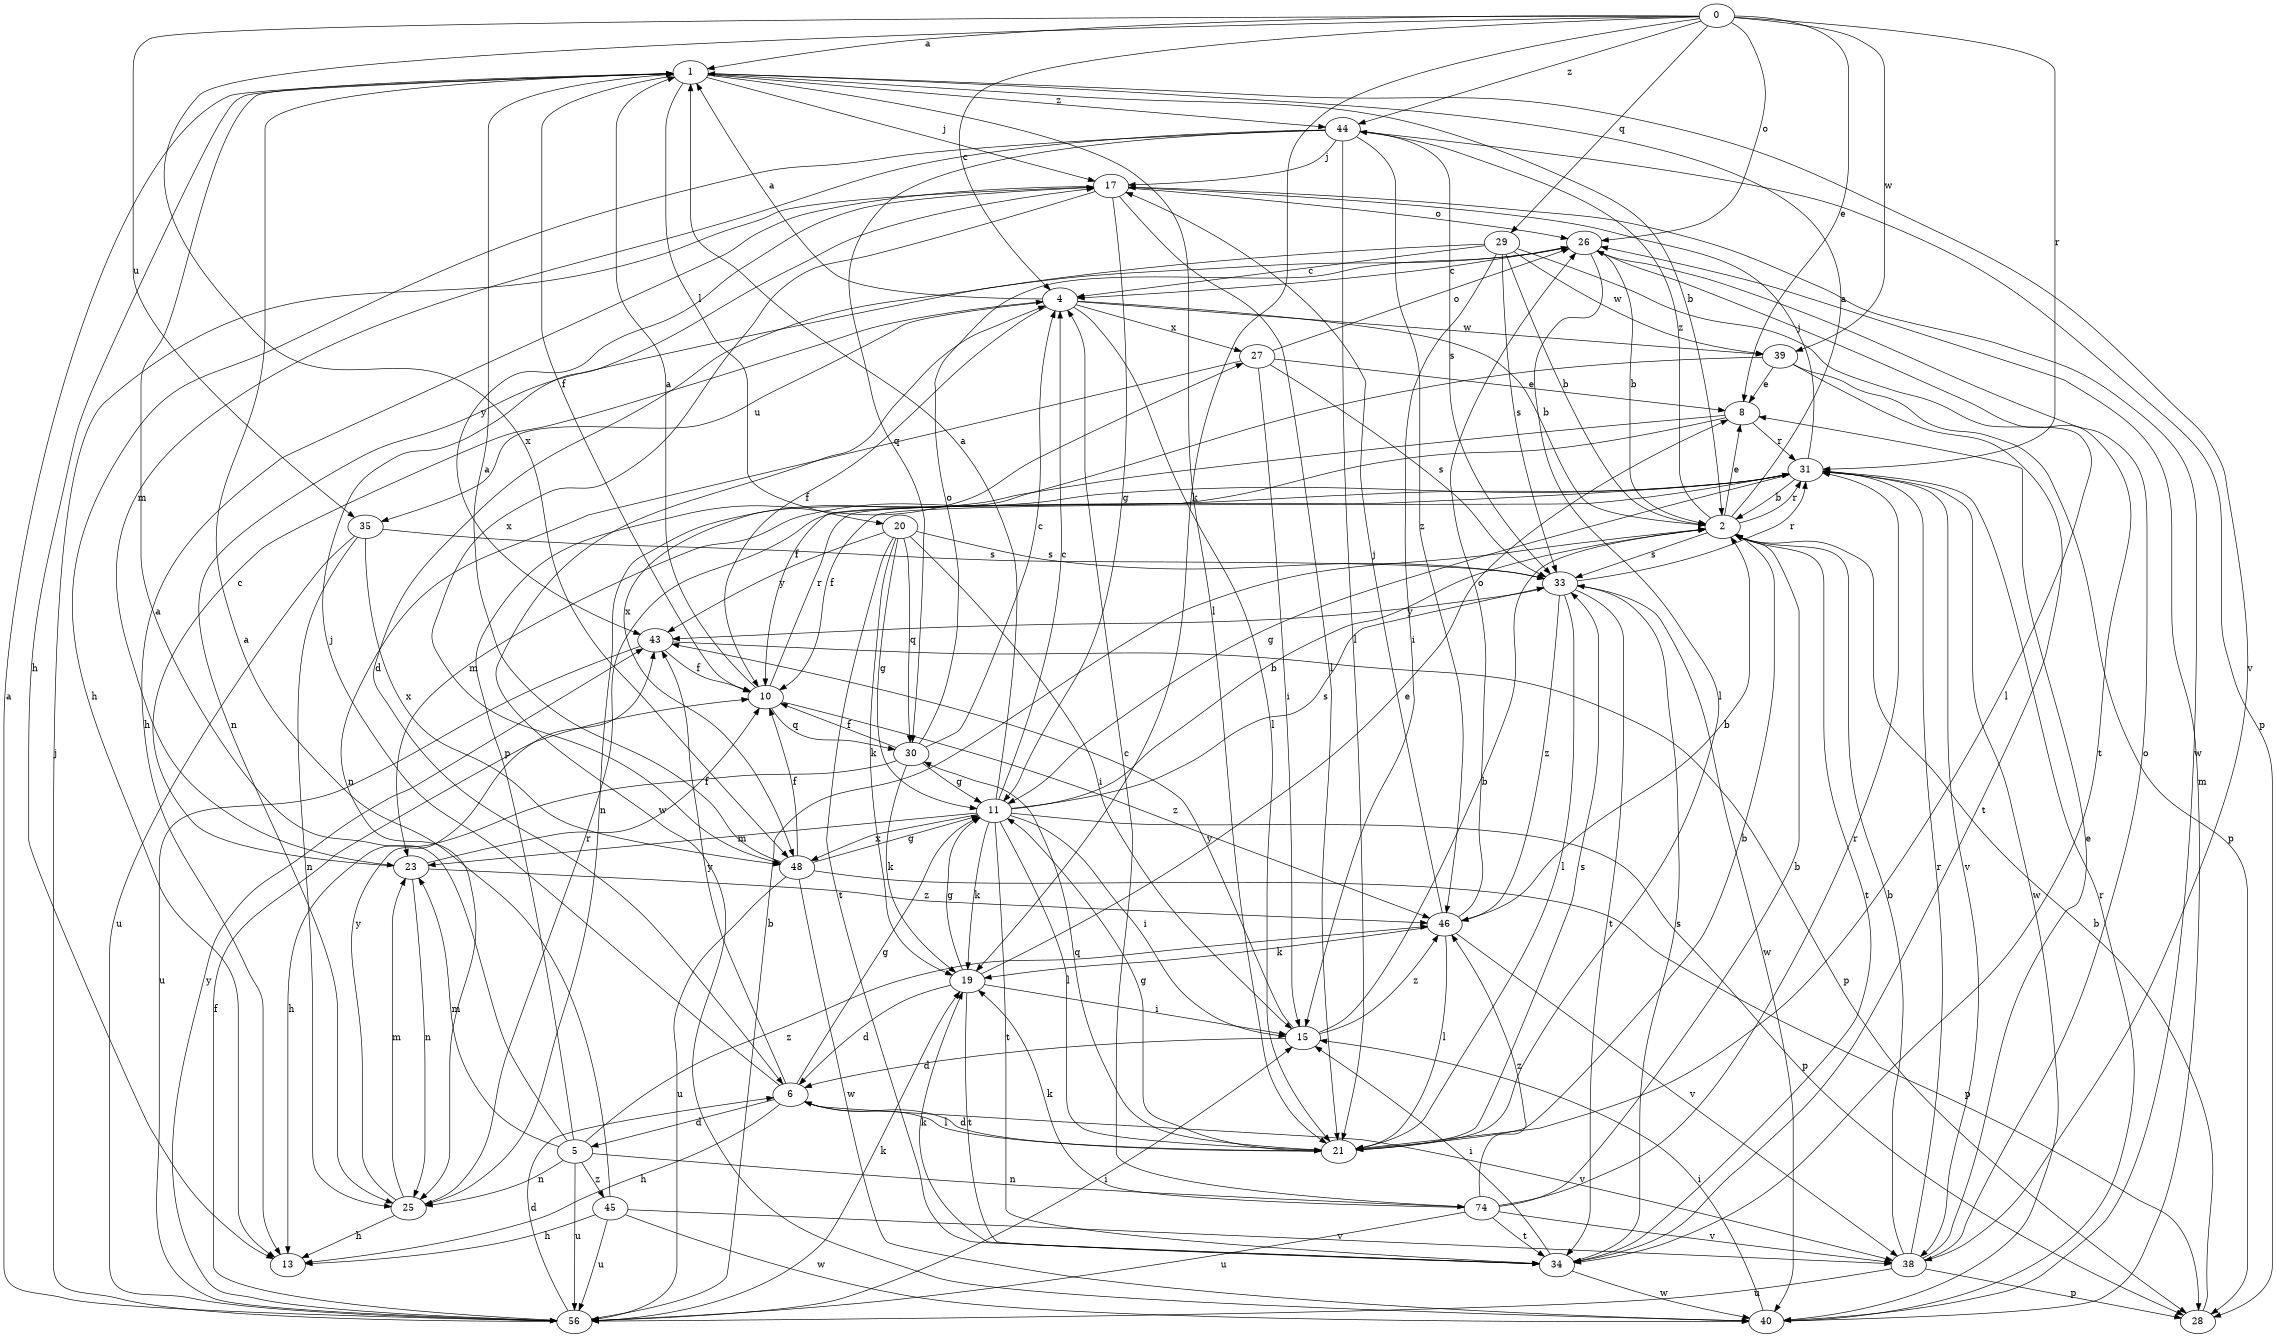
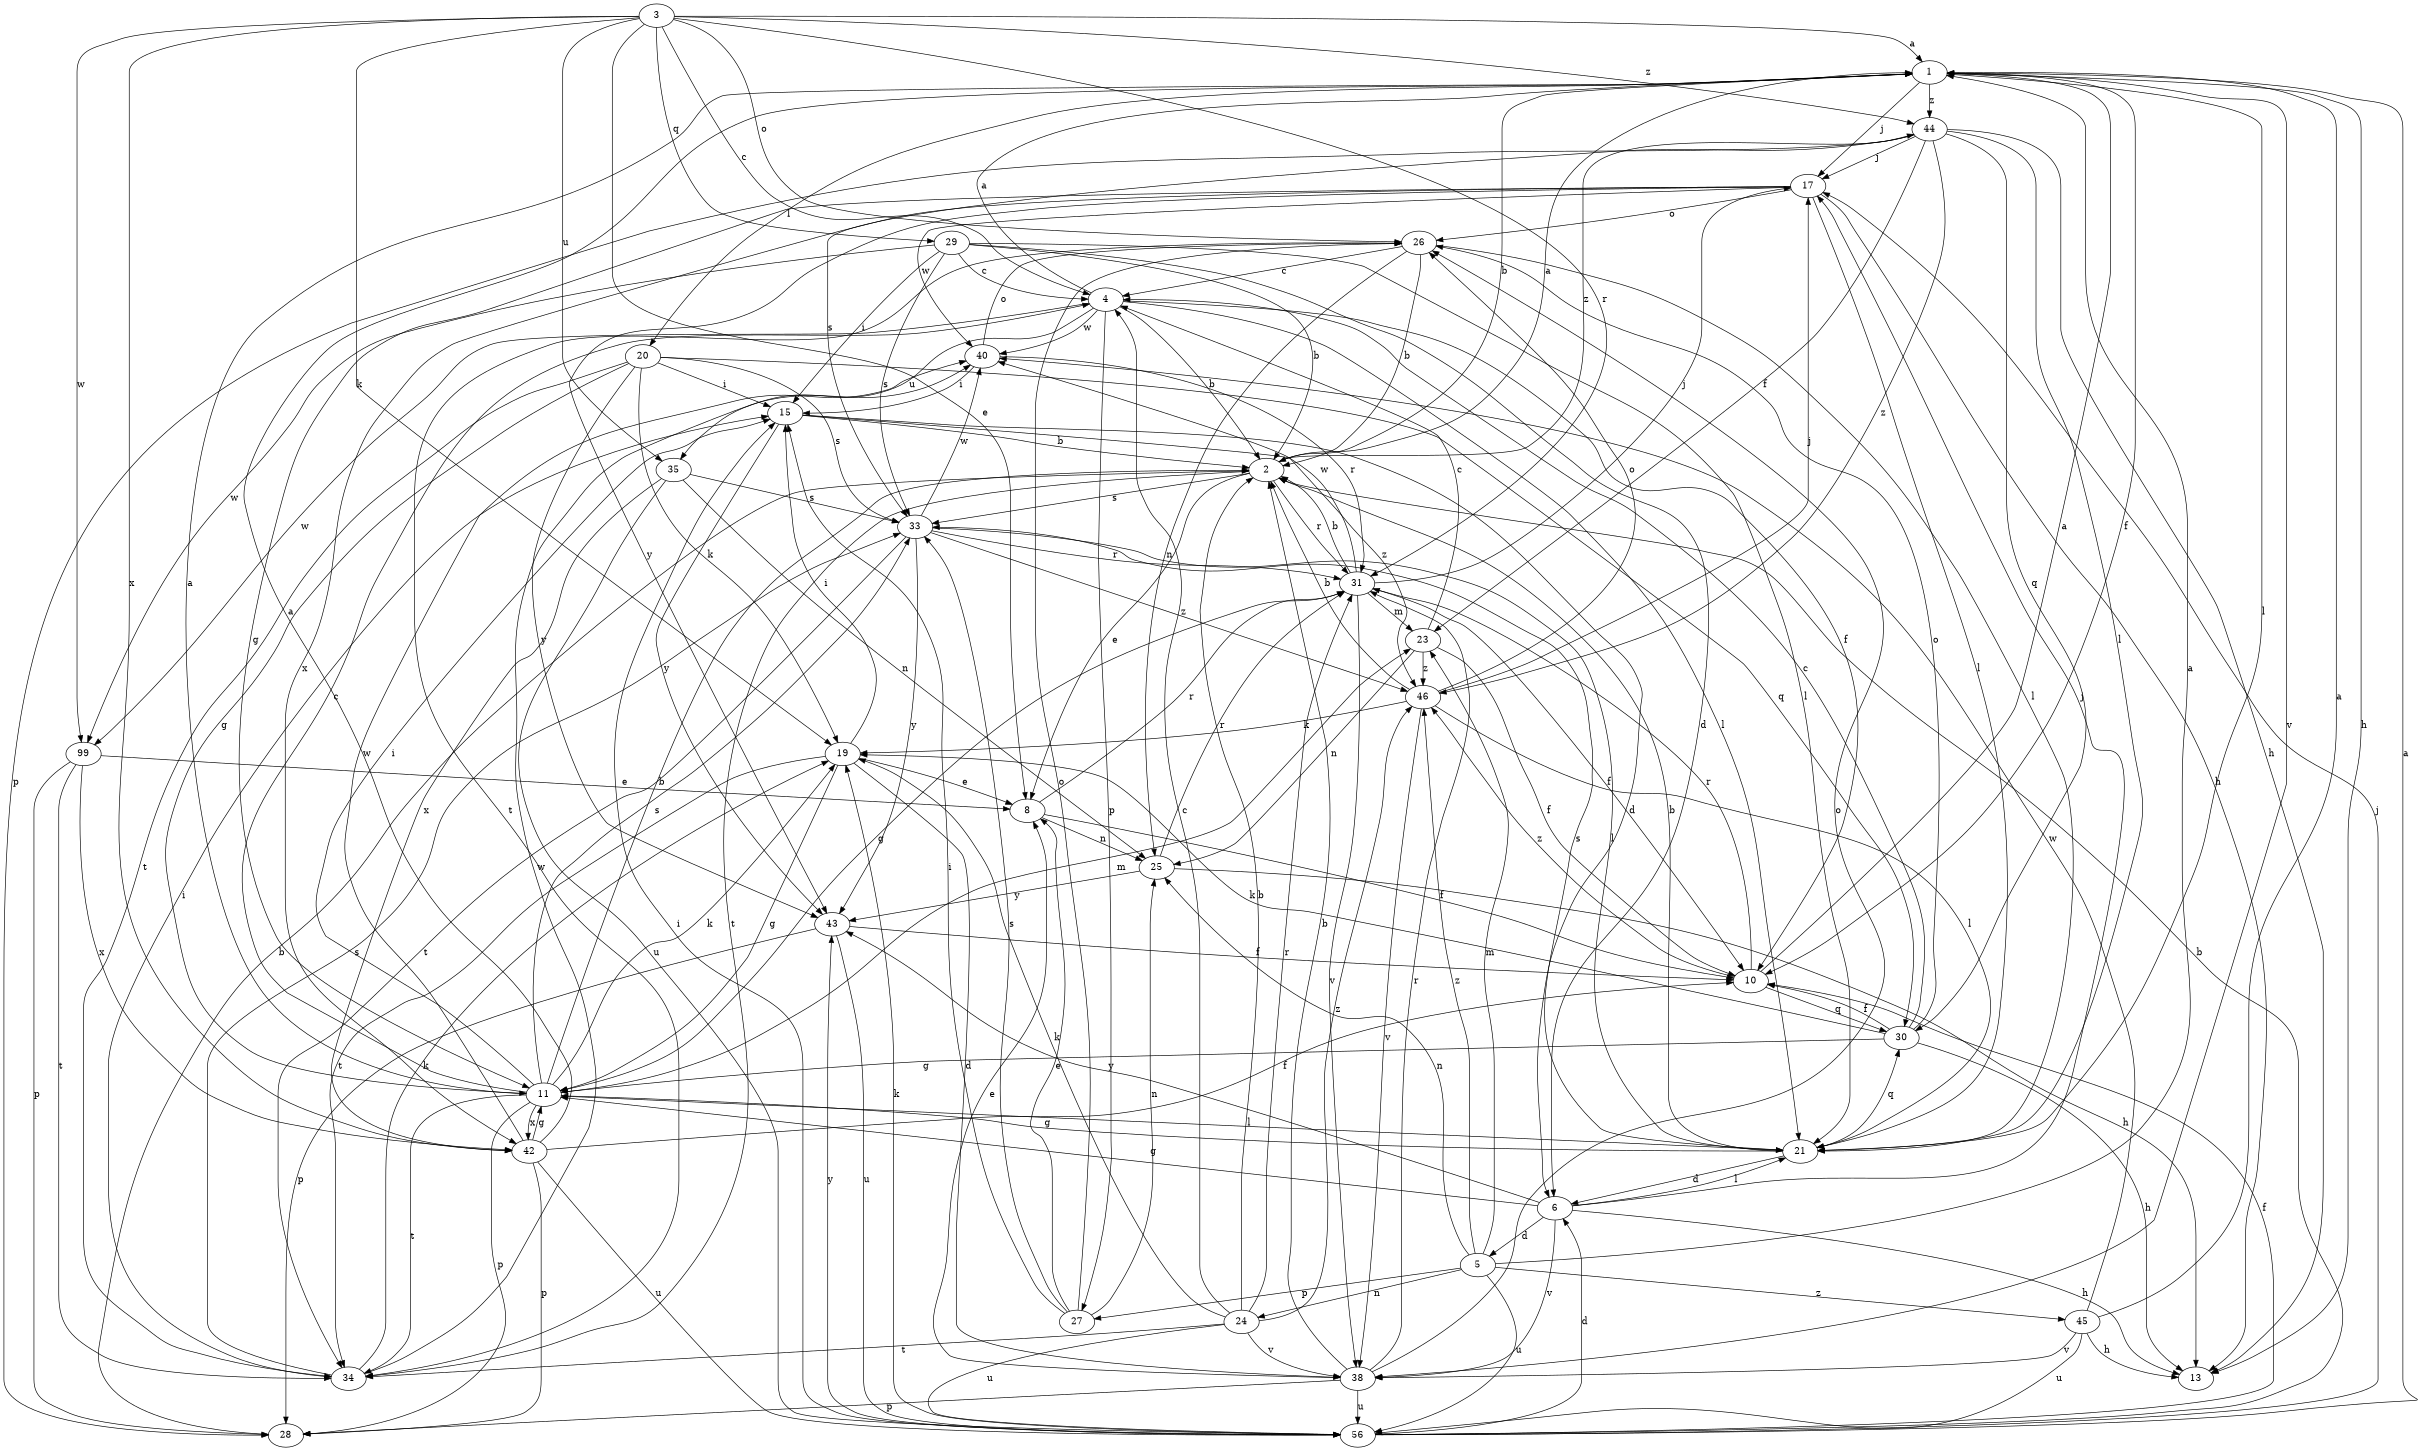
(1717, 16) -> (657, 16)
(1174, 328) -> (1112, 811)
(1780, 356) -> (84, 754)
(142, 498) -> (1765, 385)
(2202, 782) -> (1004, 300)
(797, 868) -> (529, 1152)
(867, 1024) -> (957, 1210)
(392, 1041) -> none
(693, 1057) -> (1056, 340)
(1482, 1208) -> (1242, 1322)
